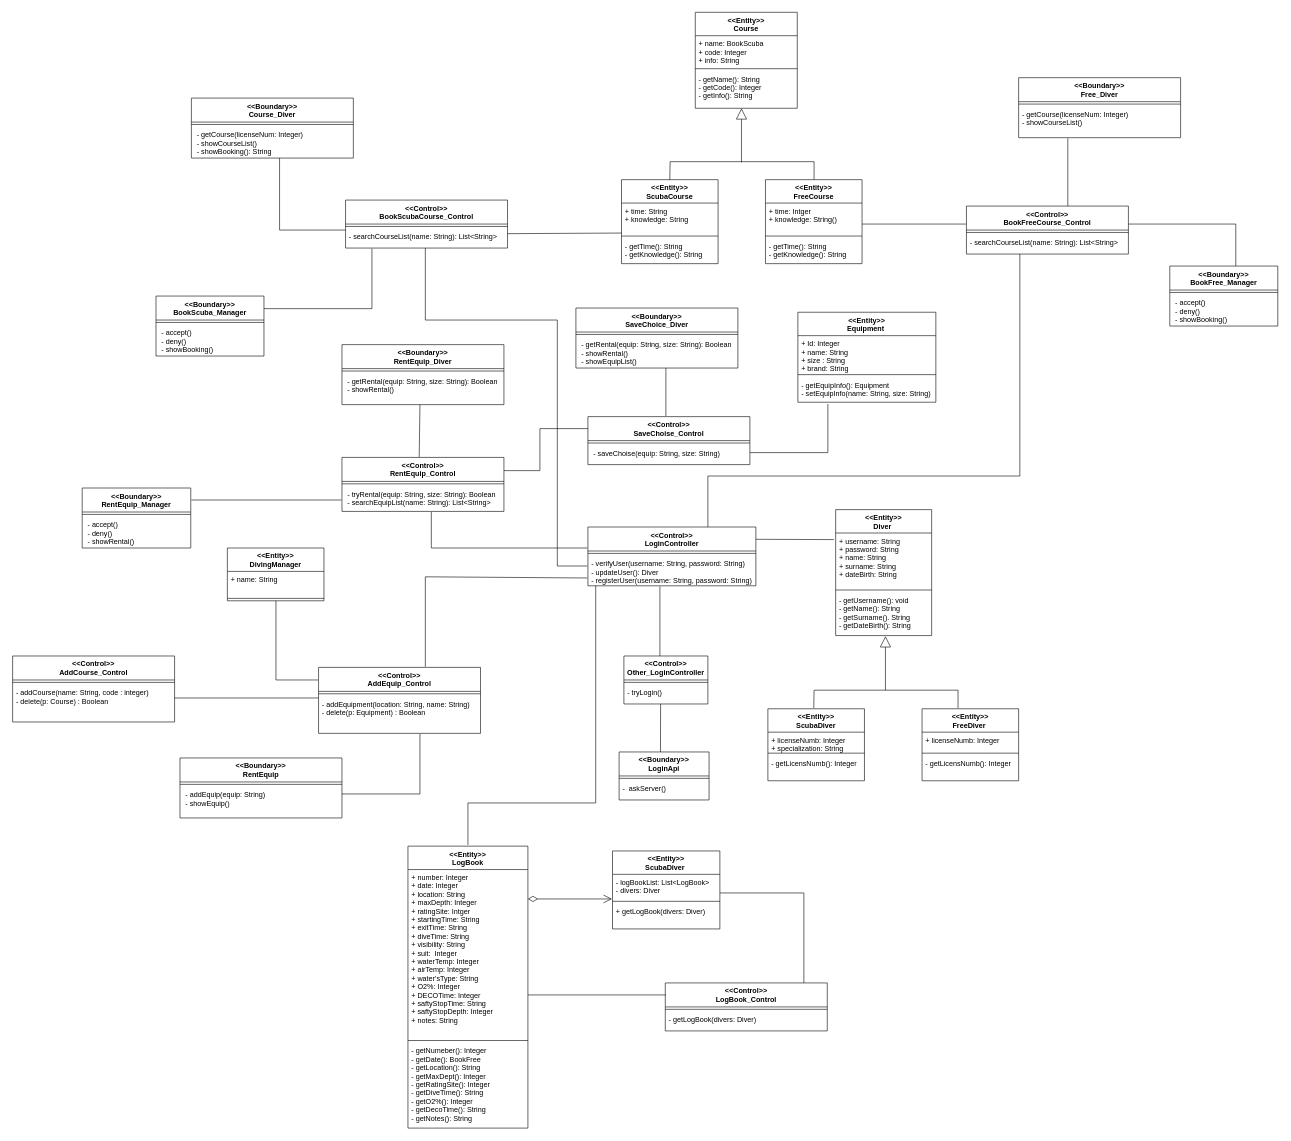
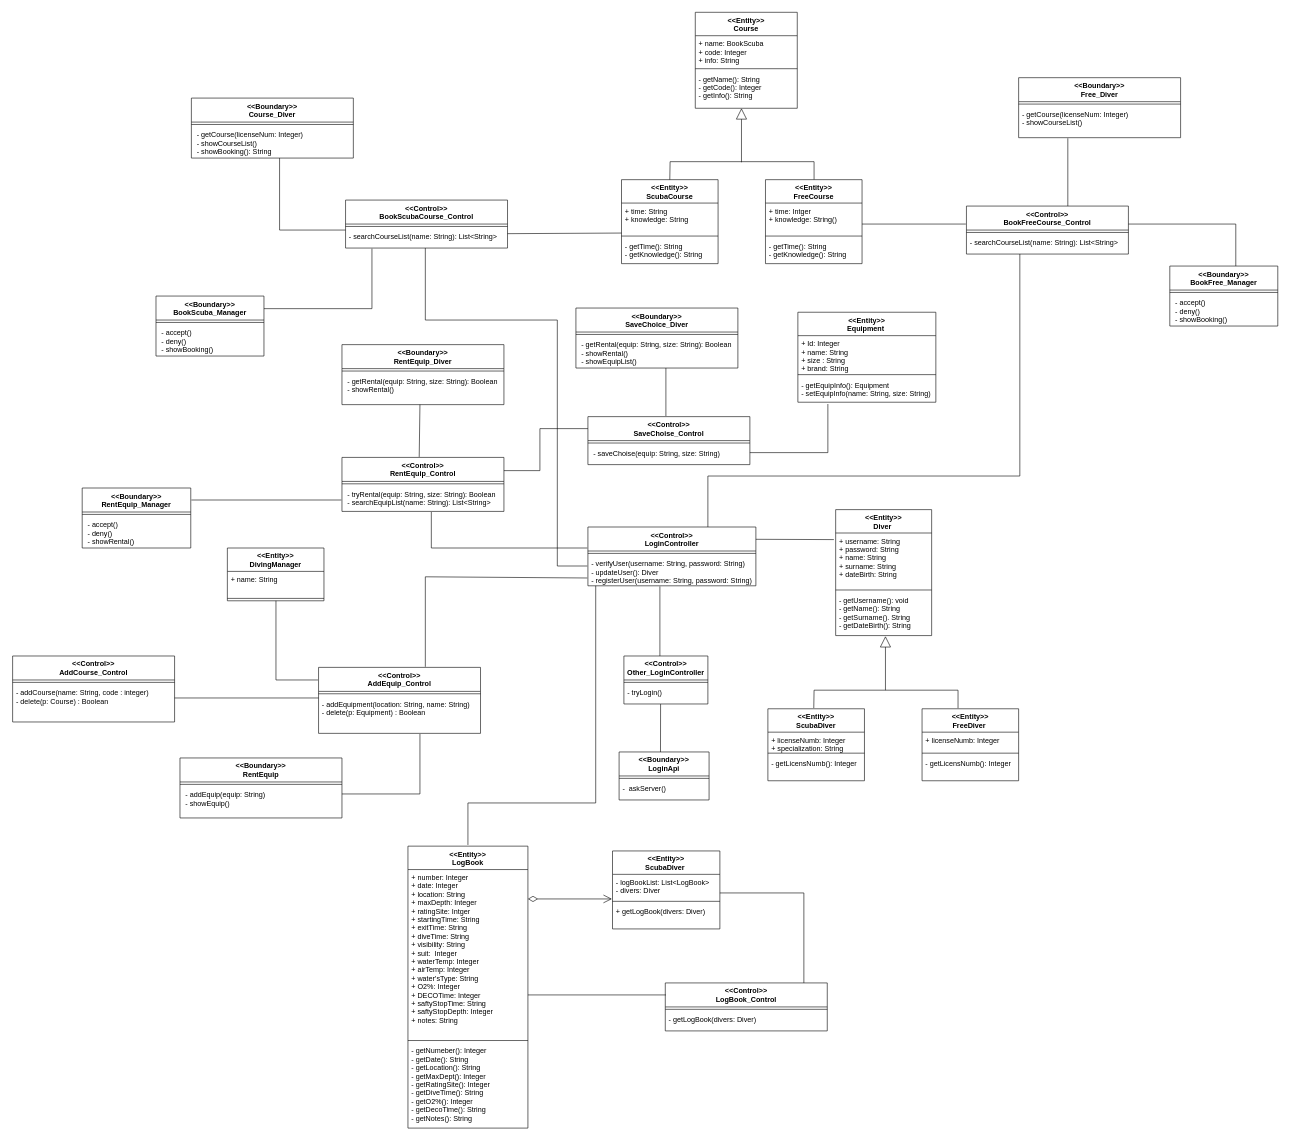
(455, 1051) -> (455, 1051)
